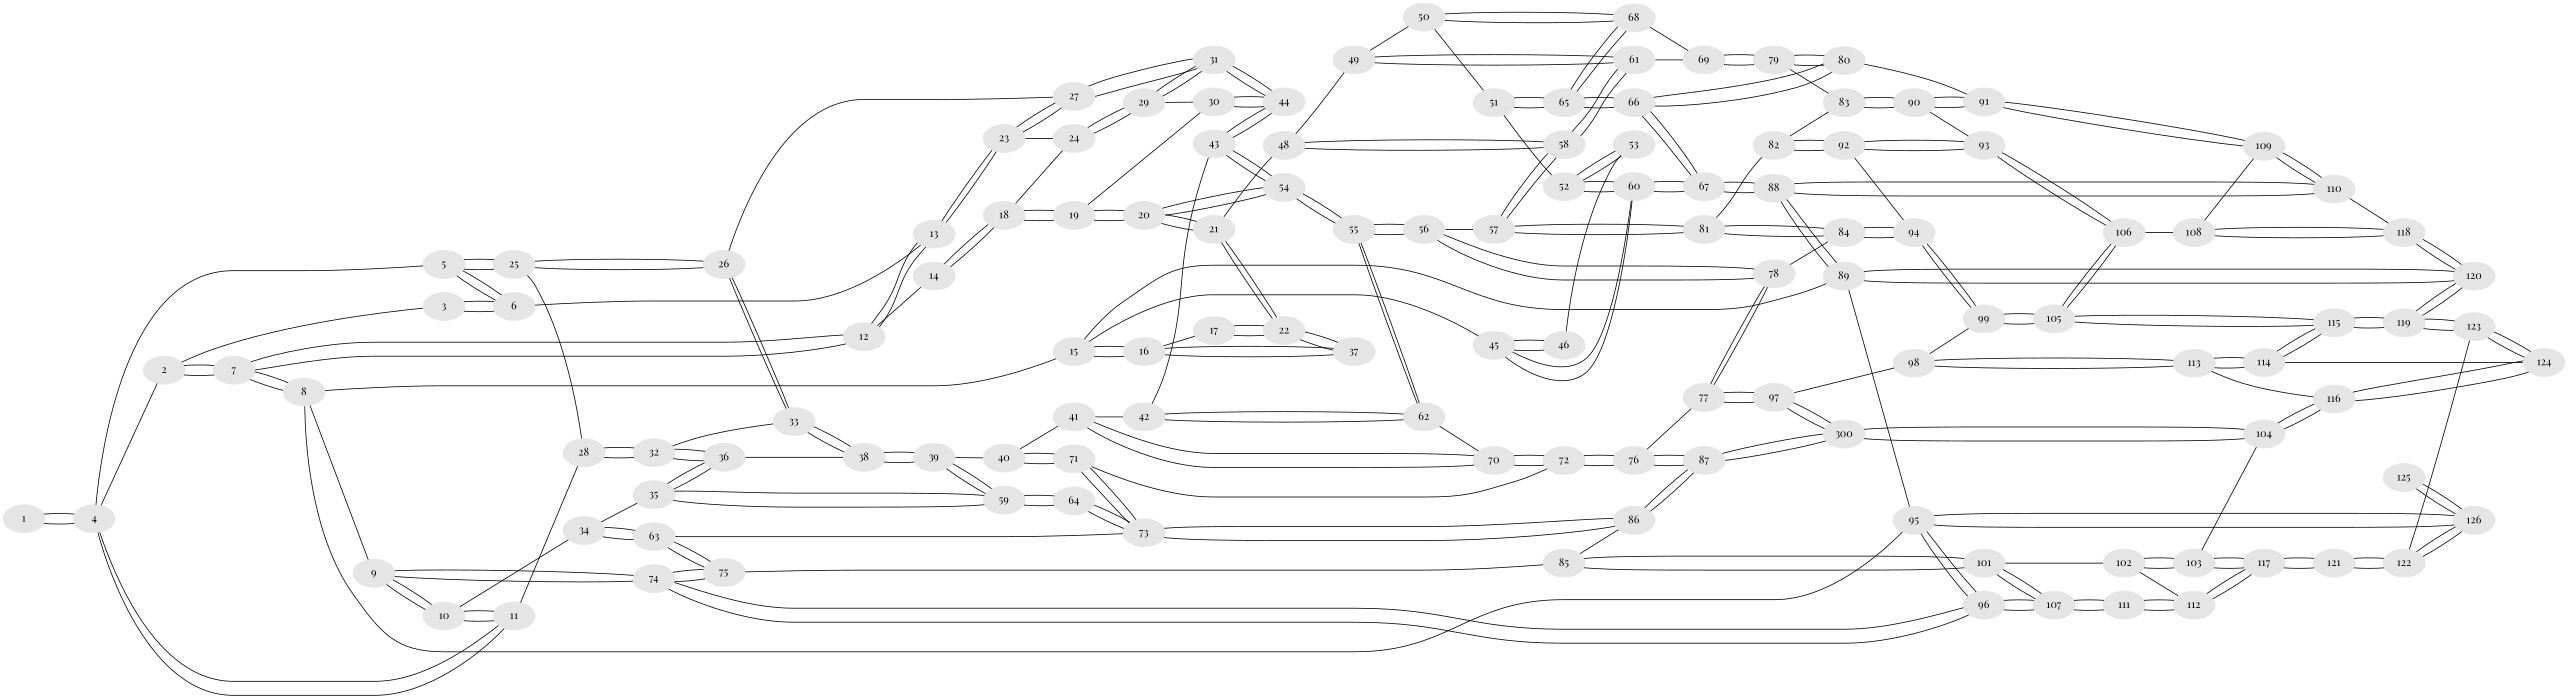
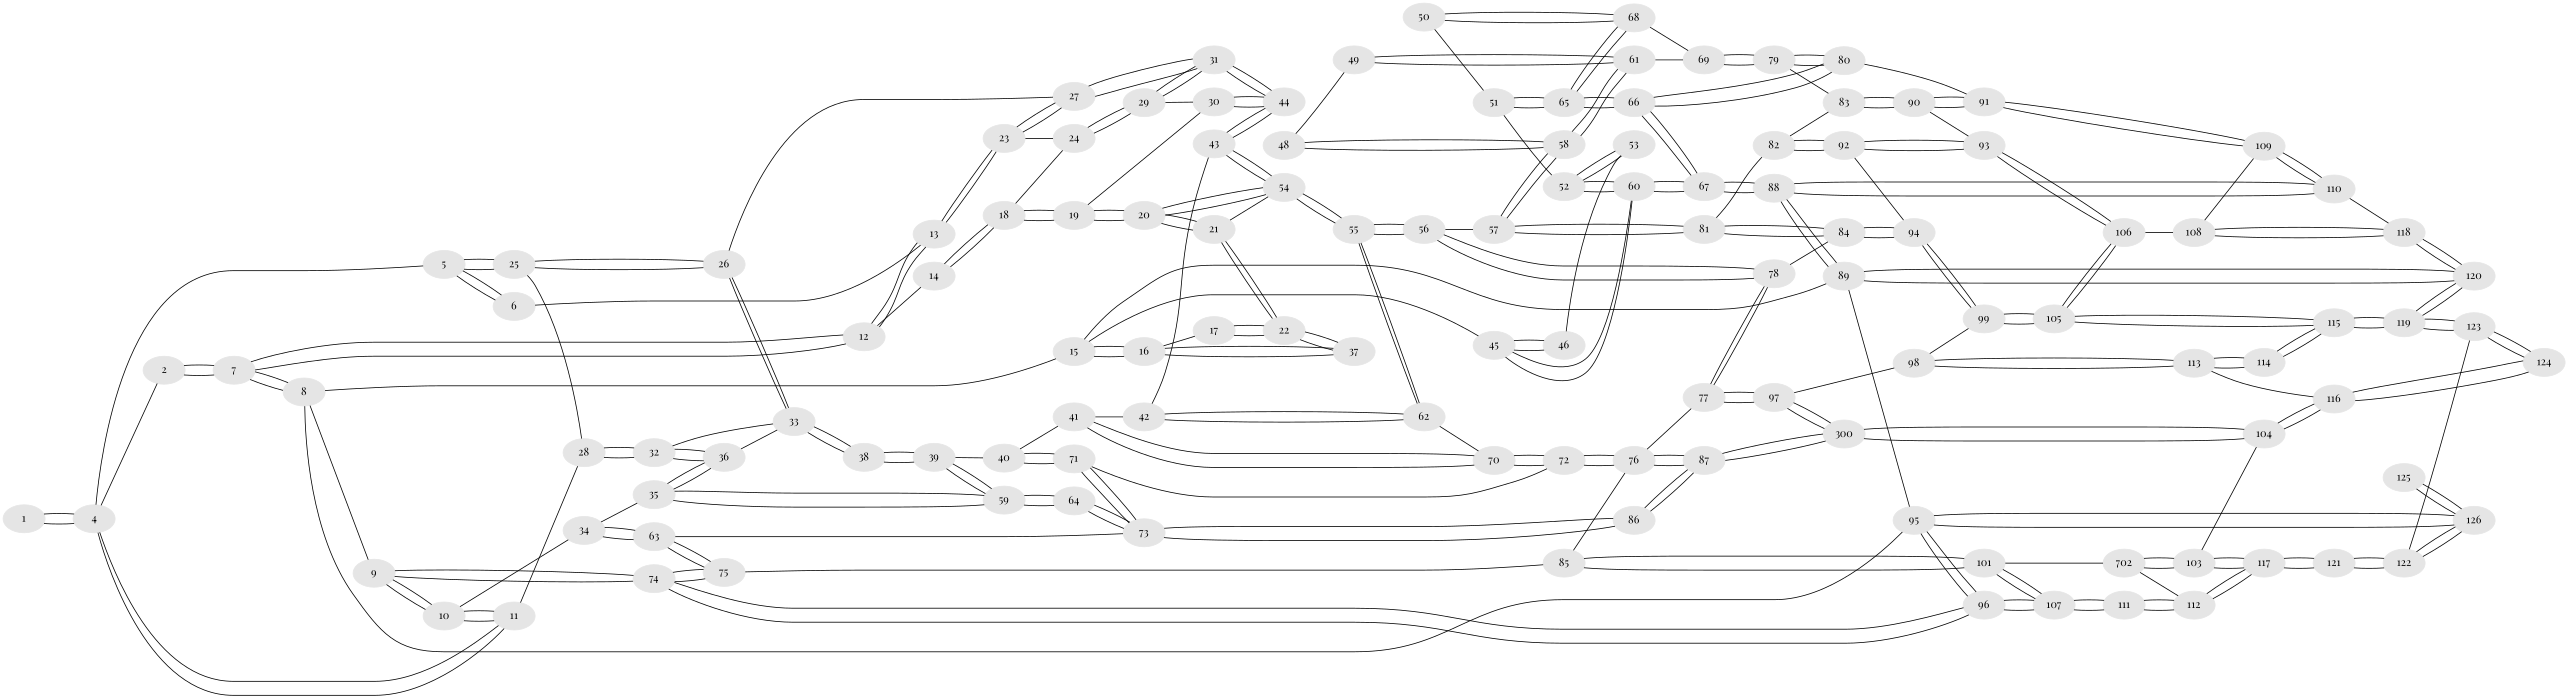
(1389, 38) -> none
(1248, 185) -> (1249, 208)
(444, 306) -> none
(2404, 362) -> none
(794, 457) -> (759, 439)
(1599, 542) -> (1599, 512)
(2124, 563) -> (2124, 563)
